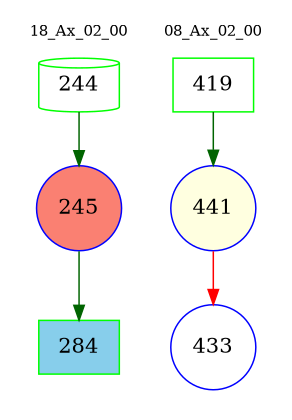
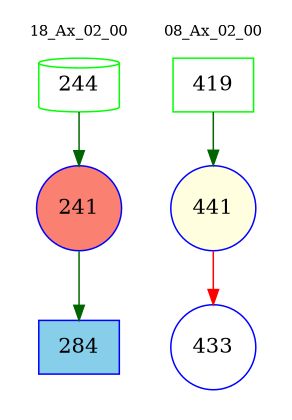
(79, 208) -> (79, 208)
(79, 347) -> (79, 347)
